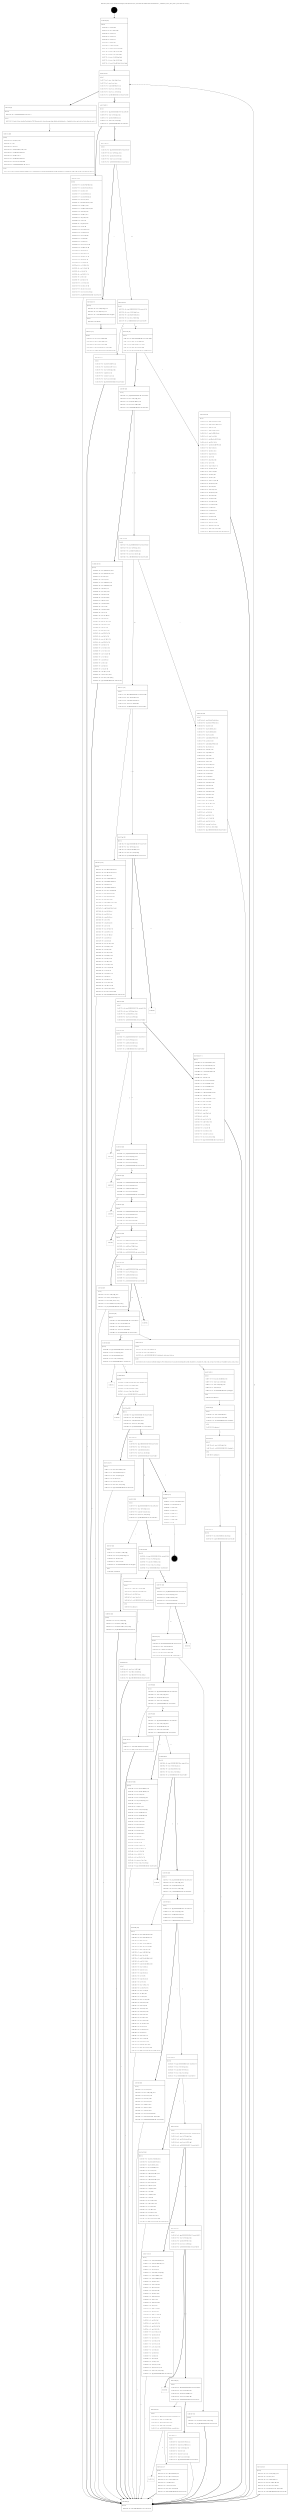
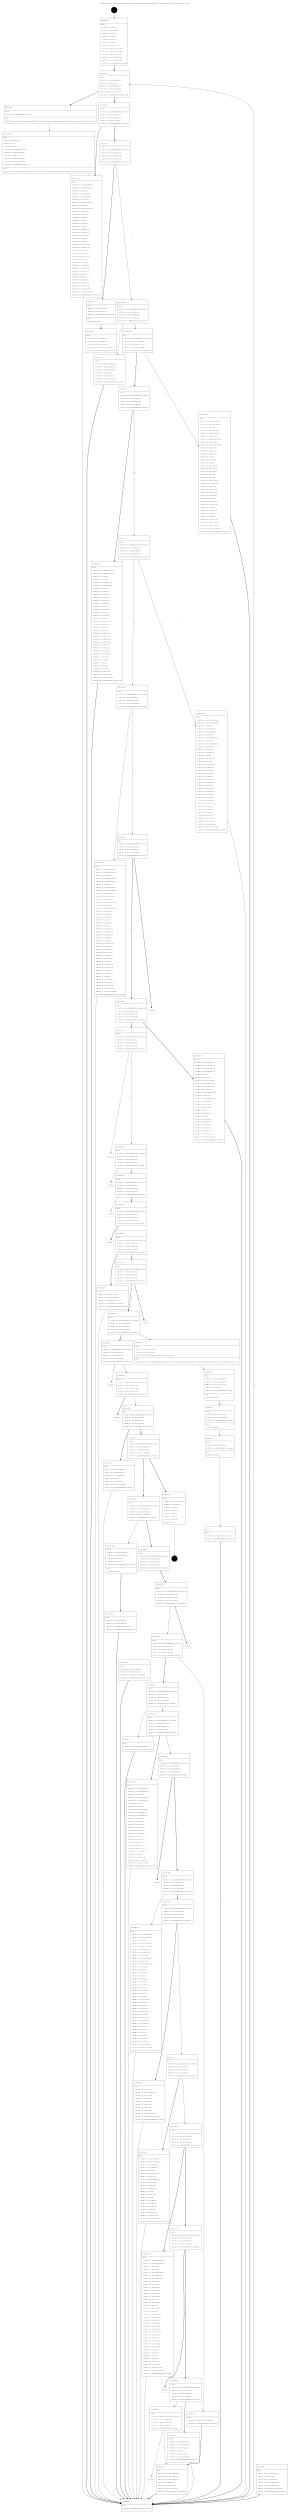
(131, 1228) -> none
(138, 1594) -> none
(202, 2482) -> (200, 2450)
